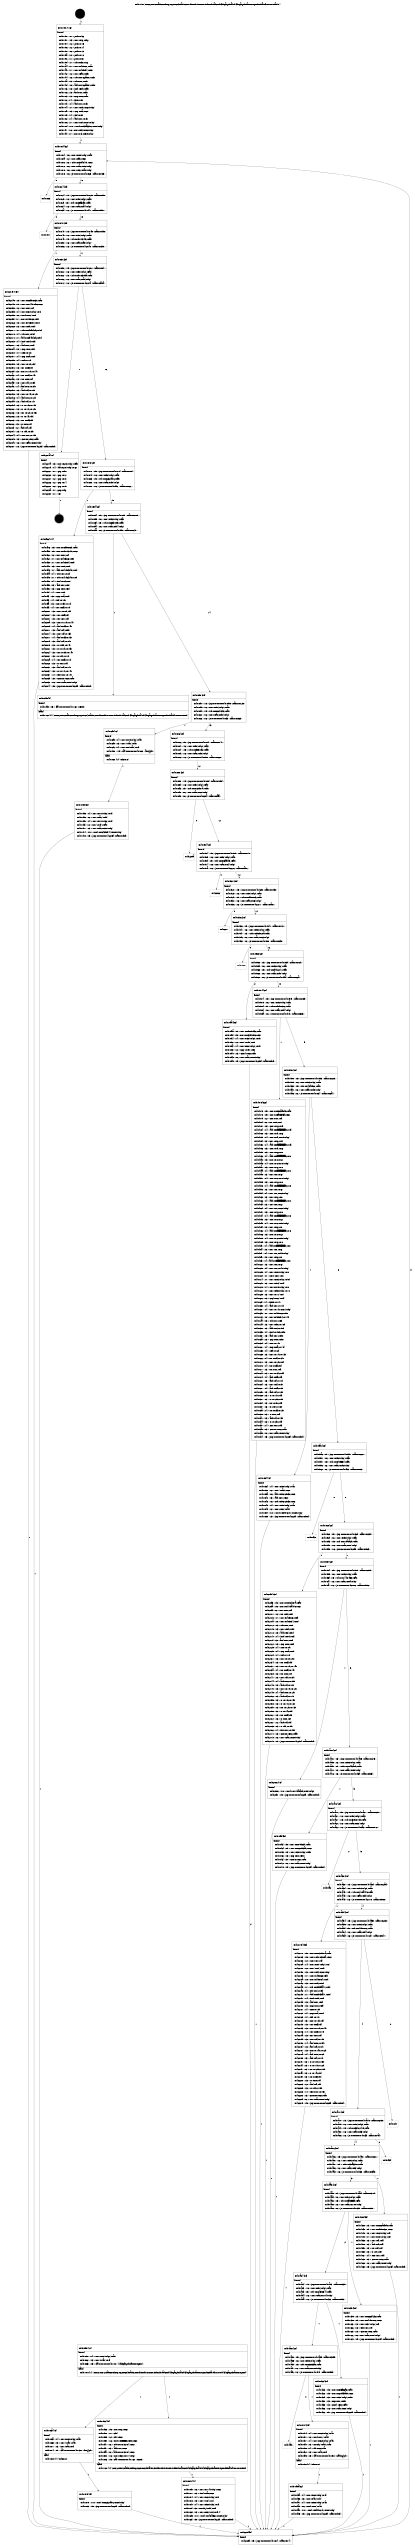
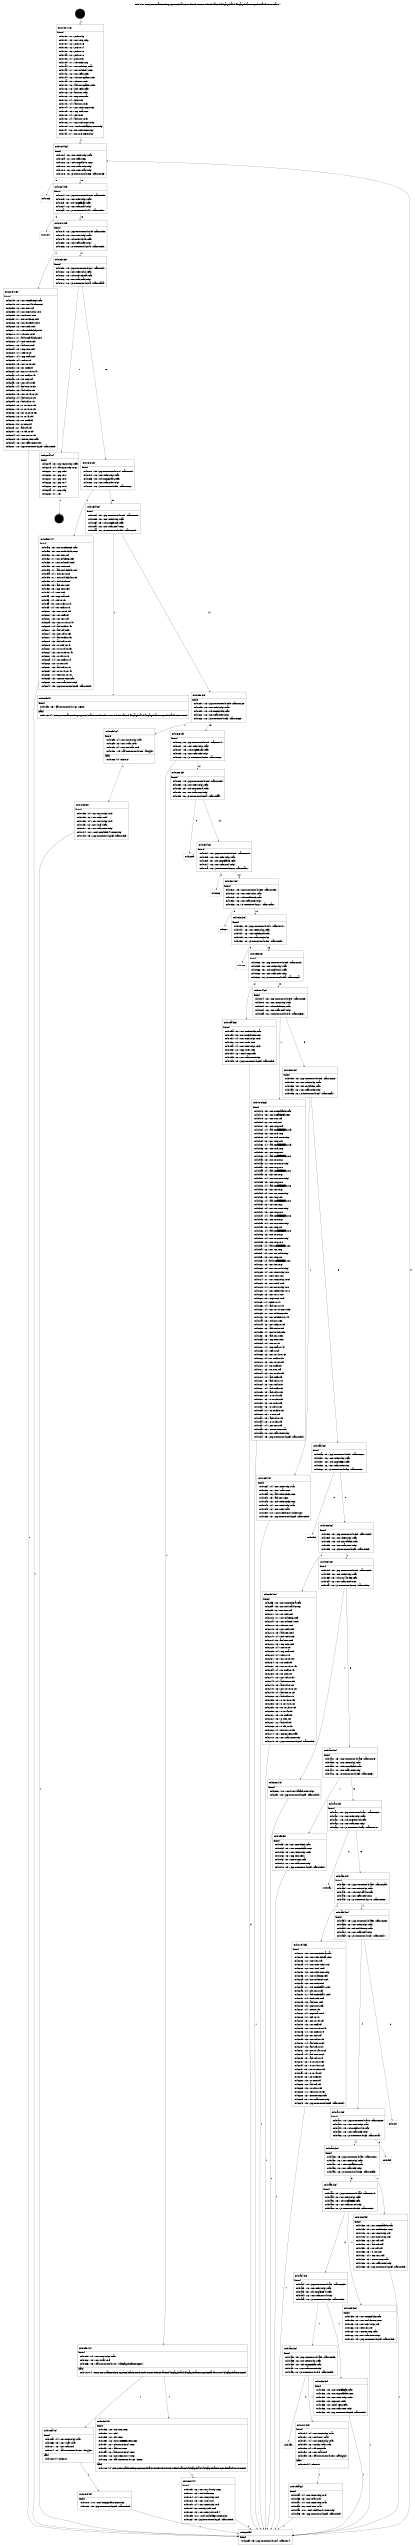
none -> (166, 1551)
